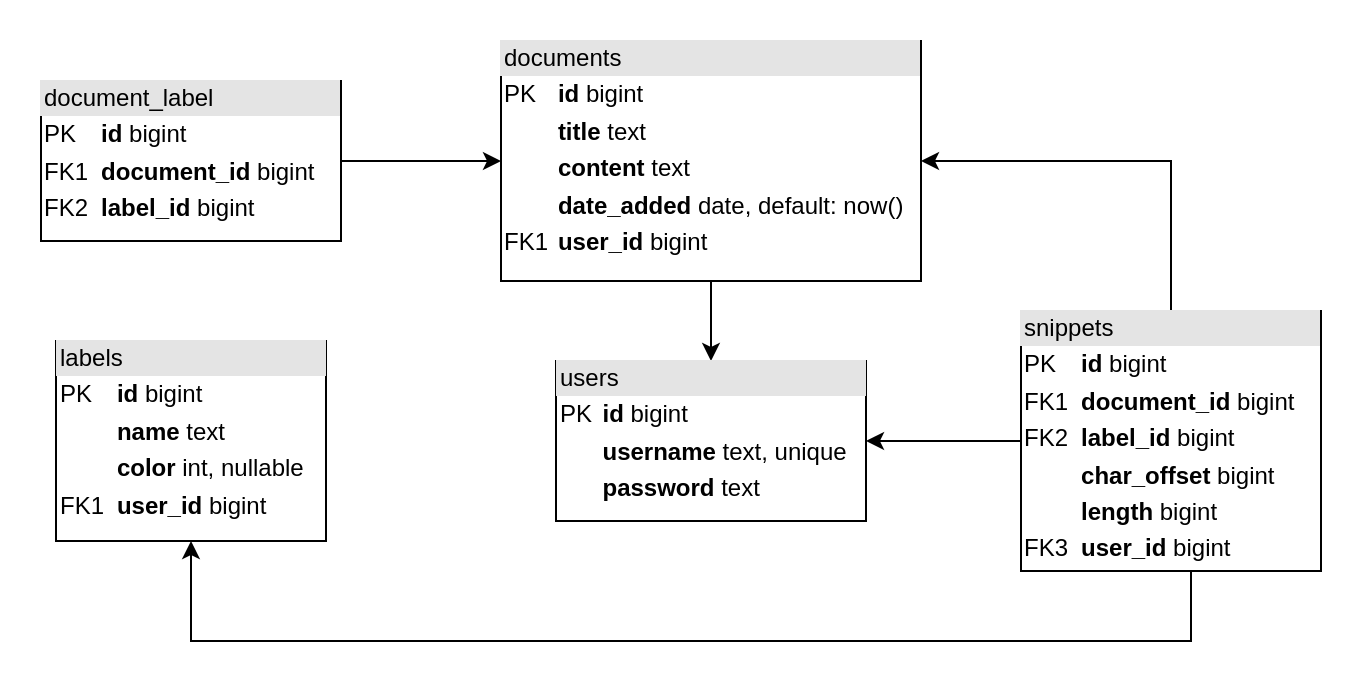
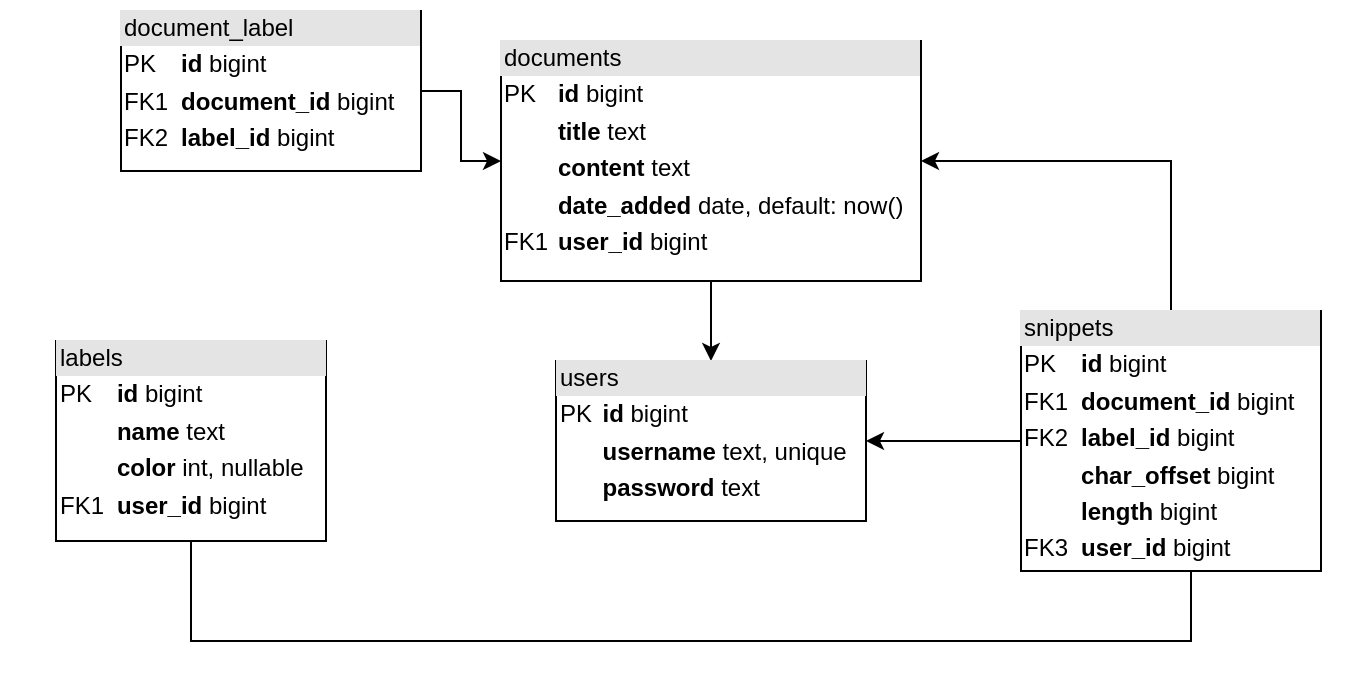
(191, 161) -> (271, 91)
(191, 556) -> (191, 550)
